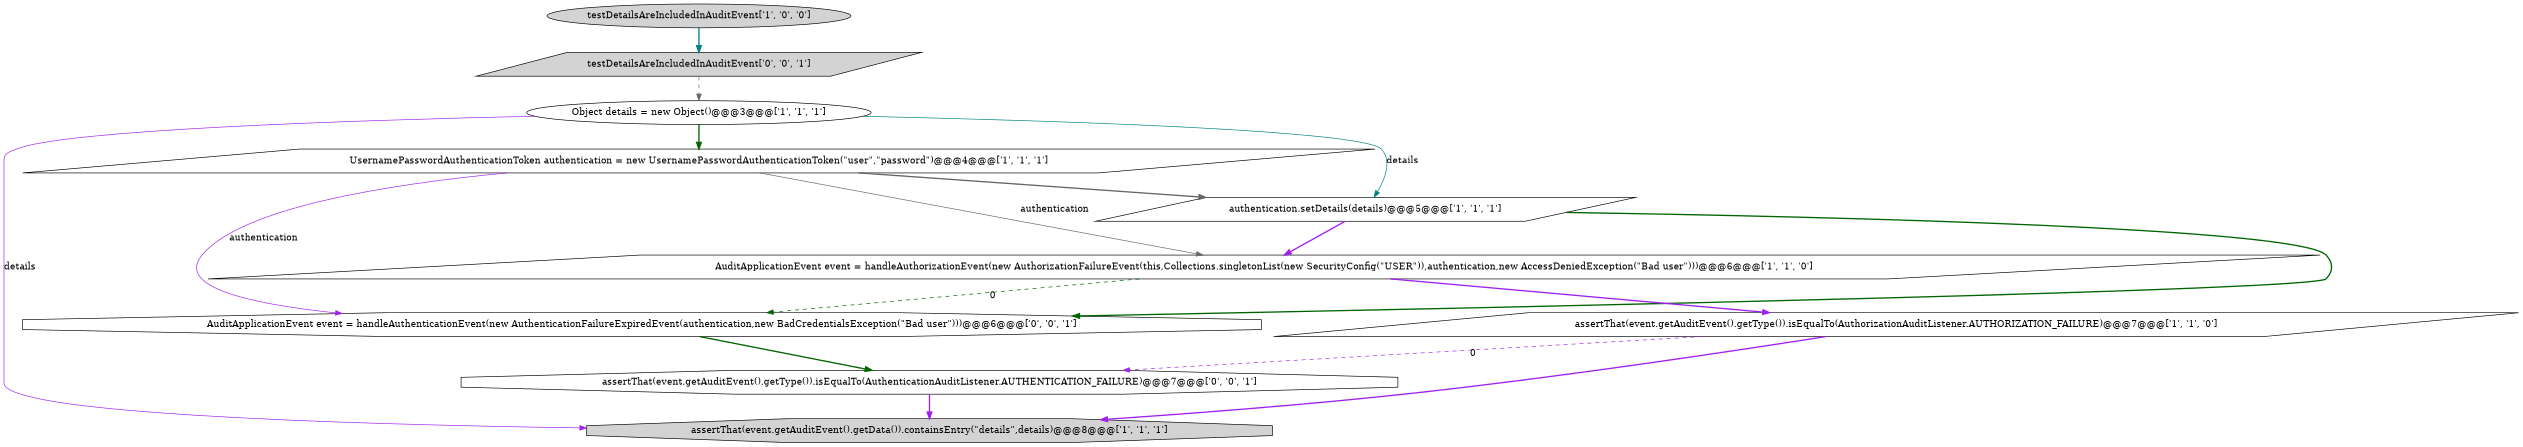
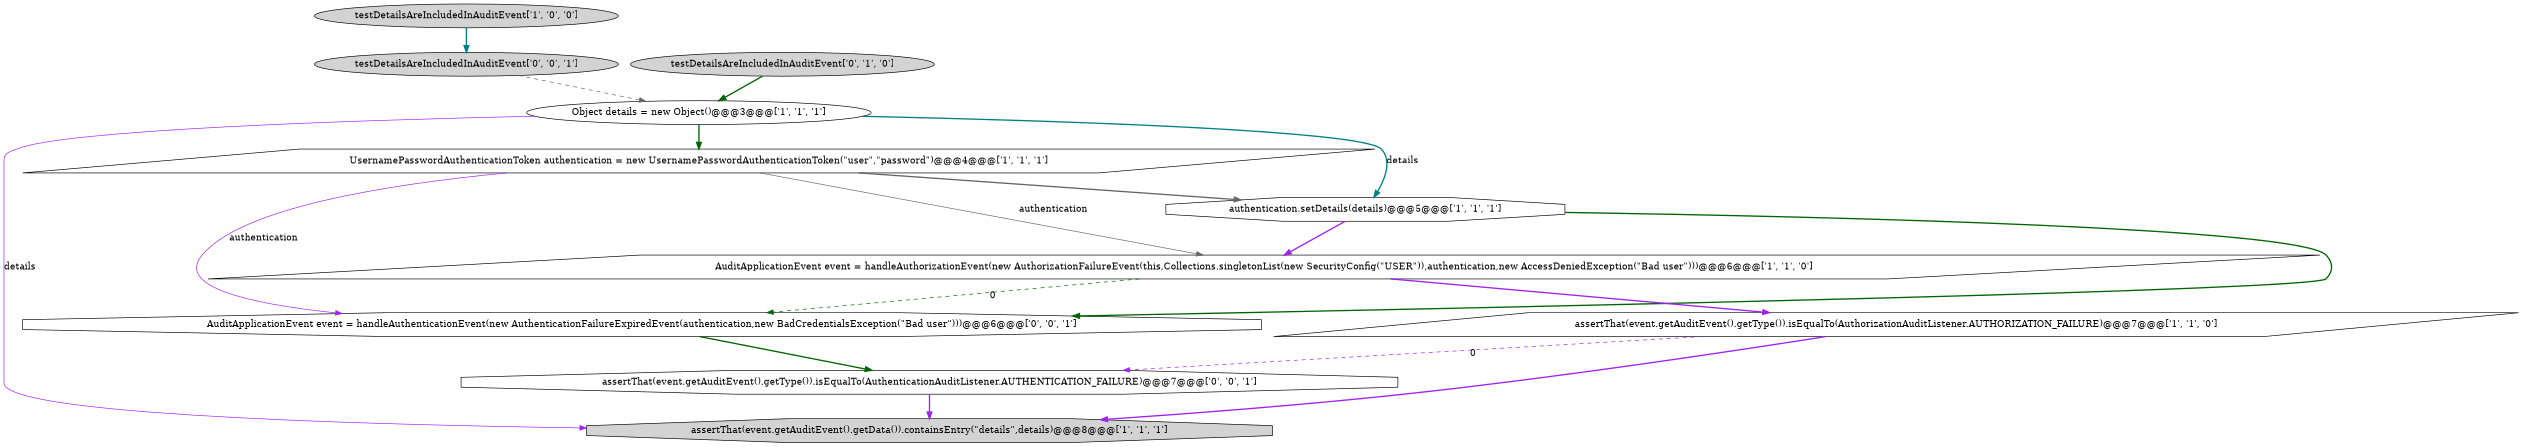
(699, 64) -> (466, 64)
none -> (782, 64)
(1146, 125) -> (1146, 125)
(1365, 209) -> (1365, 209)
